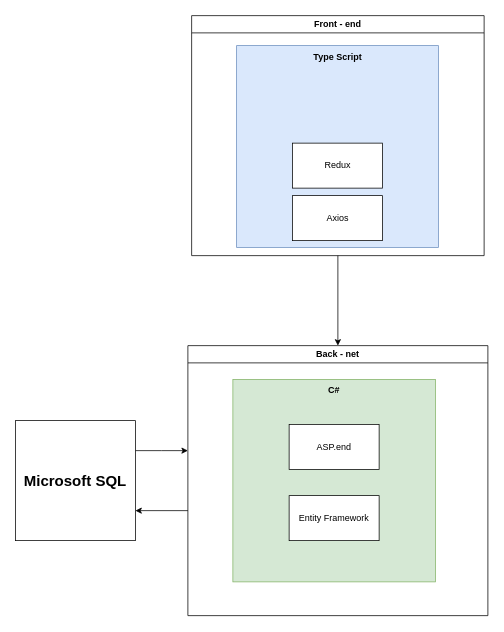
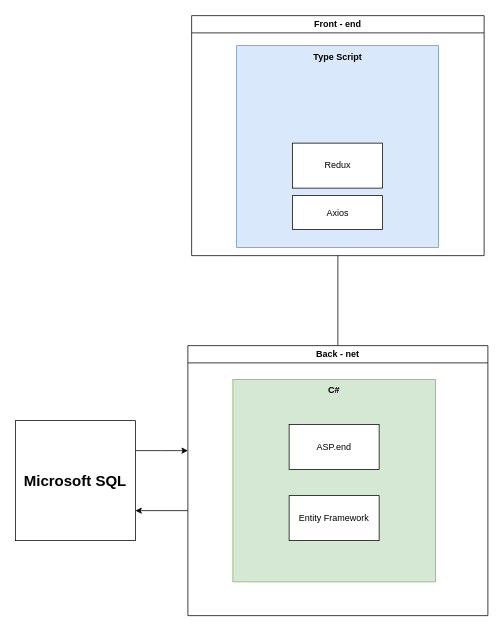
(338, 218) -> (338, 212)
(338, 339) -> (338, 341)
